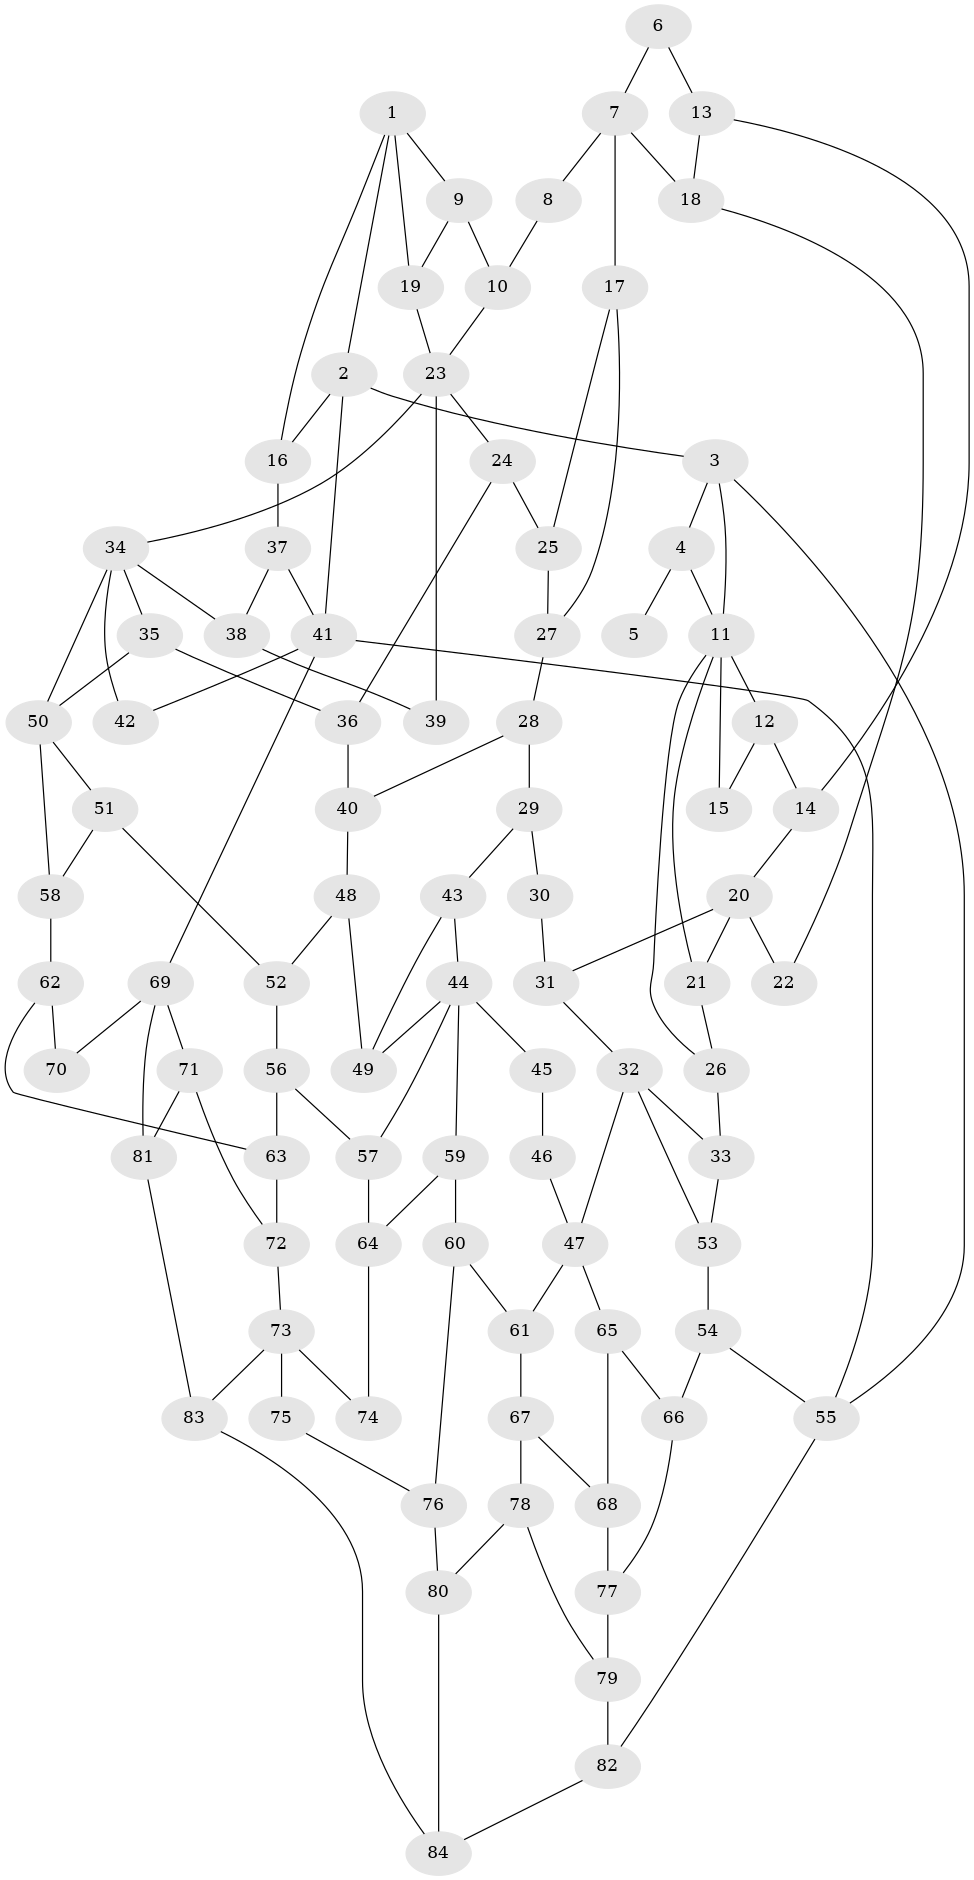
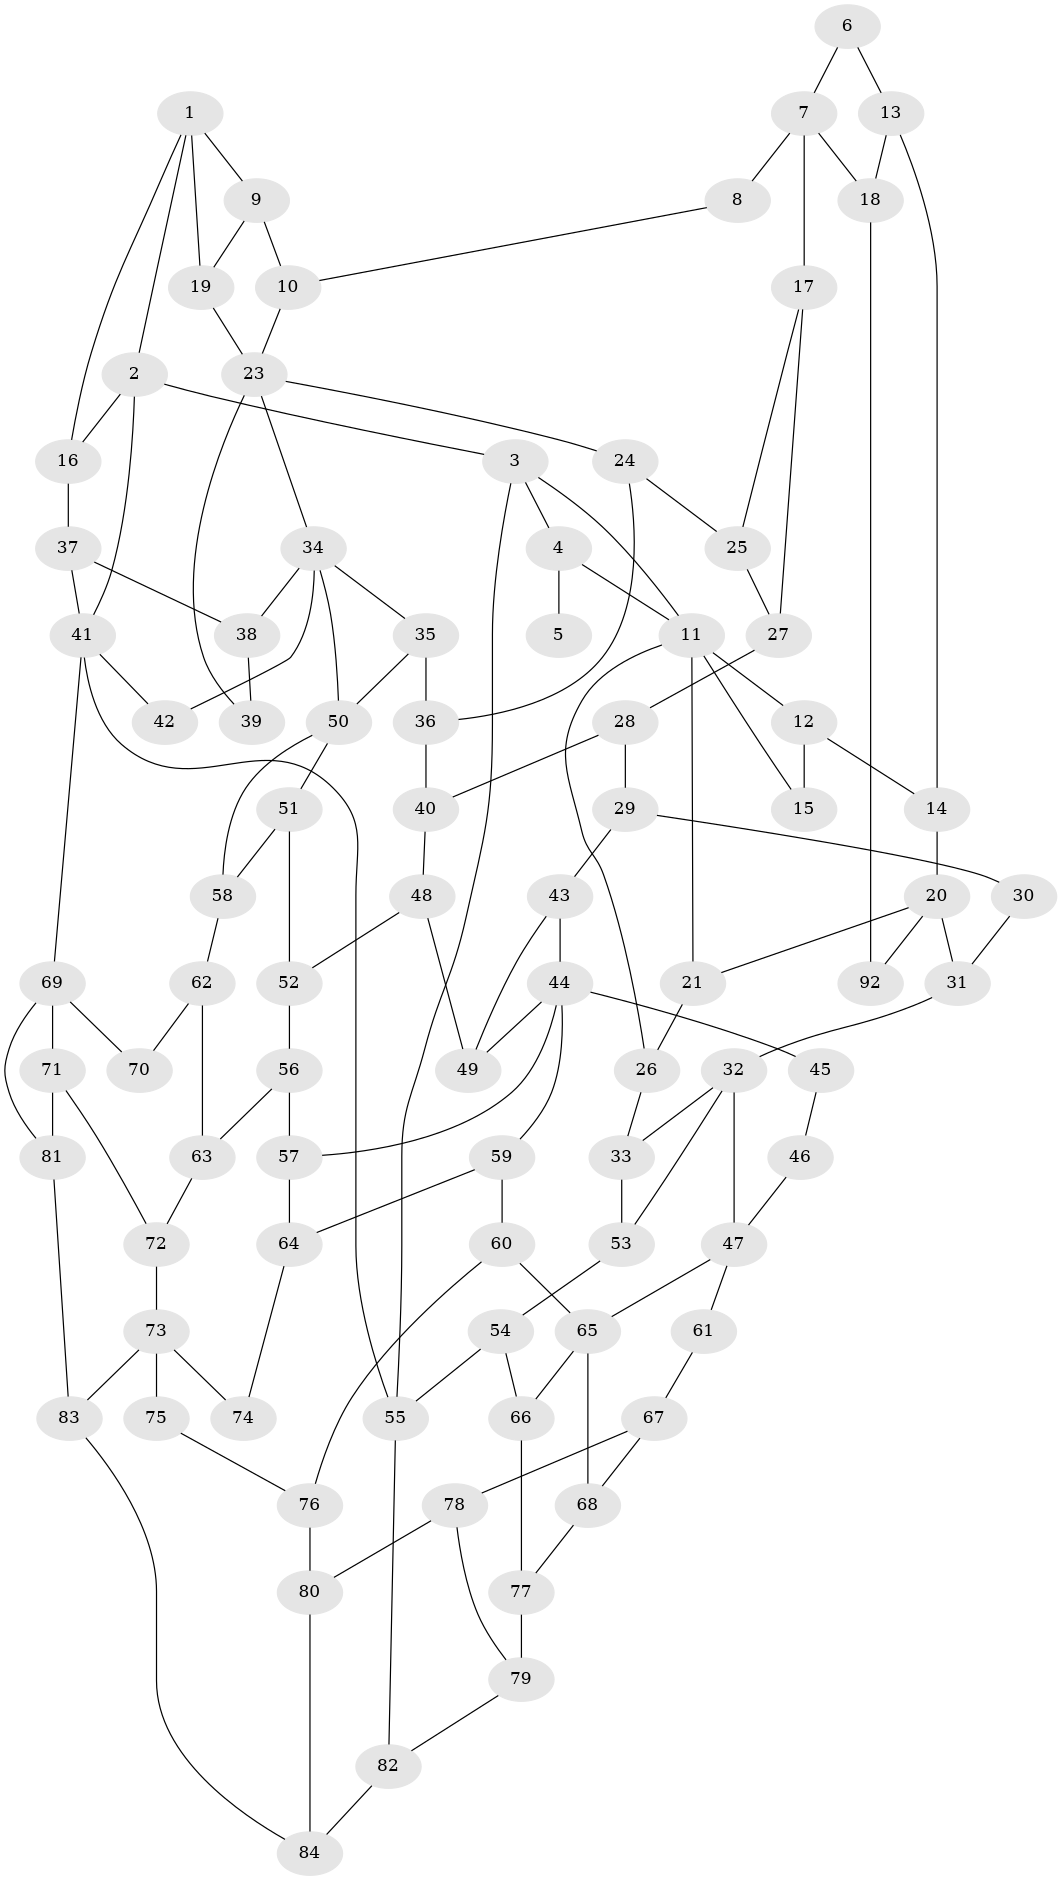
(784, 984) -> (871, 984)
(488, 1288) -> (545, 1288)
